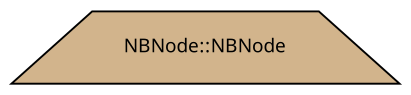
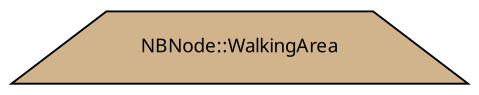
(206, 48) -> (240, 48)
